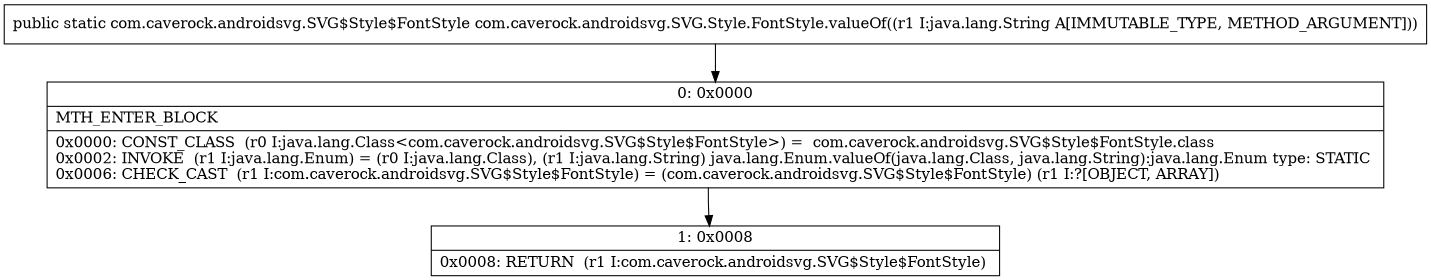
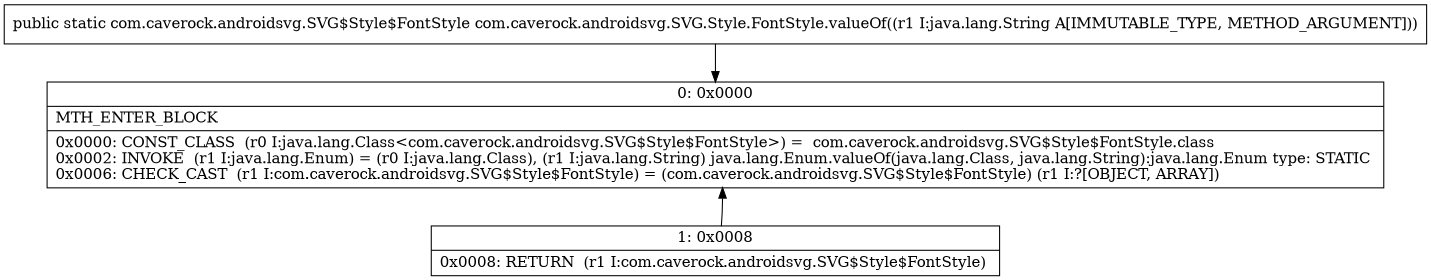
(708, 202) -> (722, 212)
